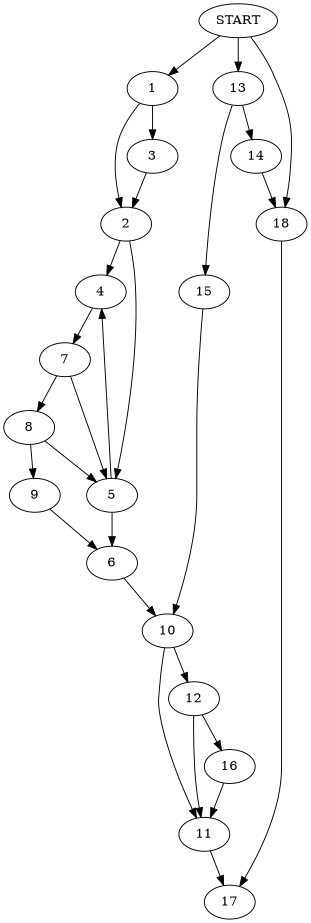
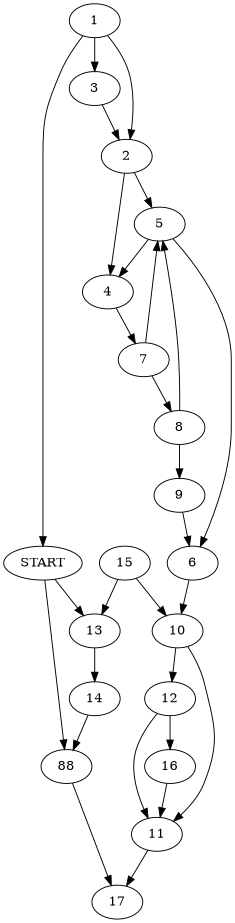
(198, 53) -> (43, 282)
(214, 185) -> (112, 593)
(282, 224) -> (66, 767)
